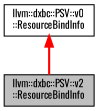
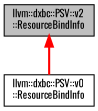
(49, 61) -> (49, 61)
